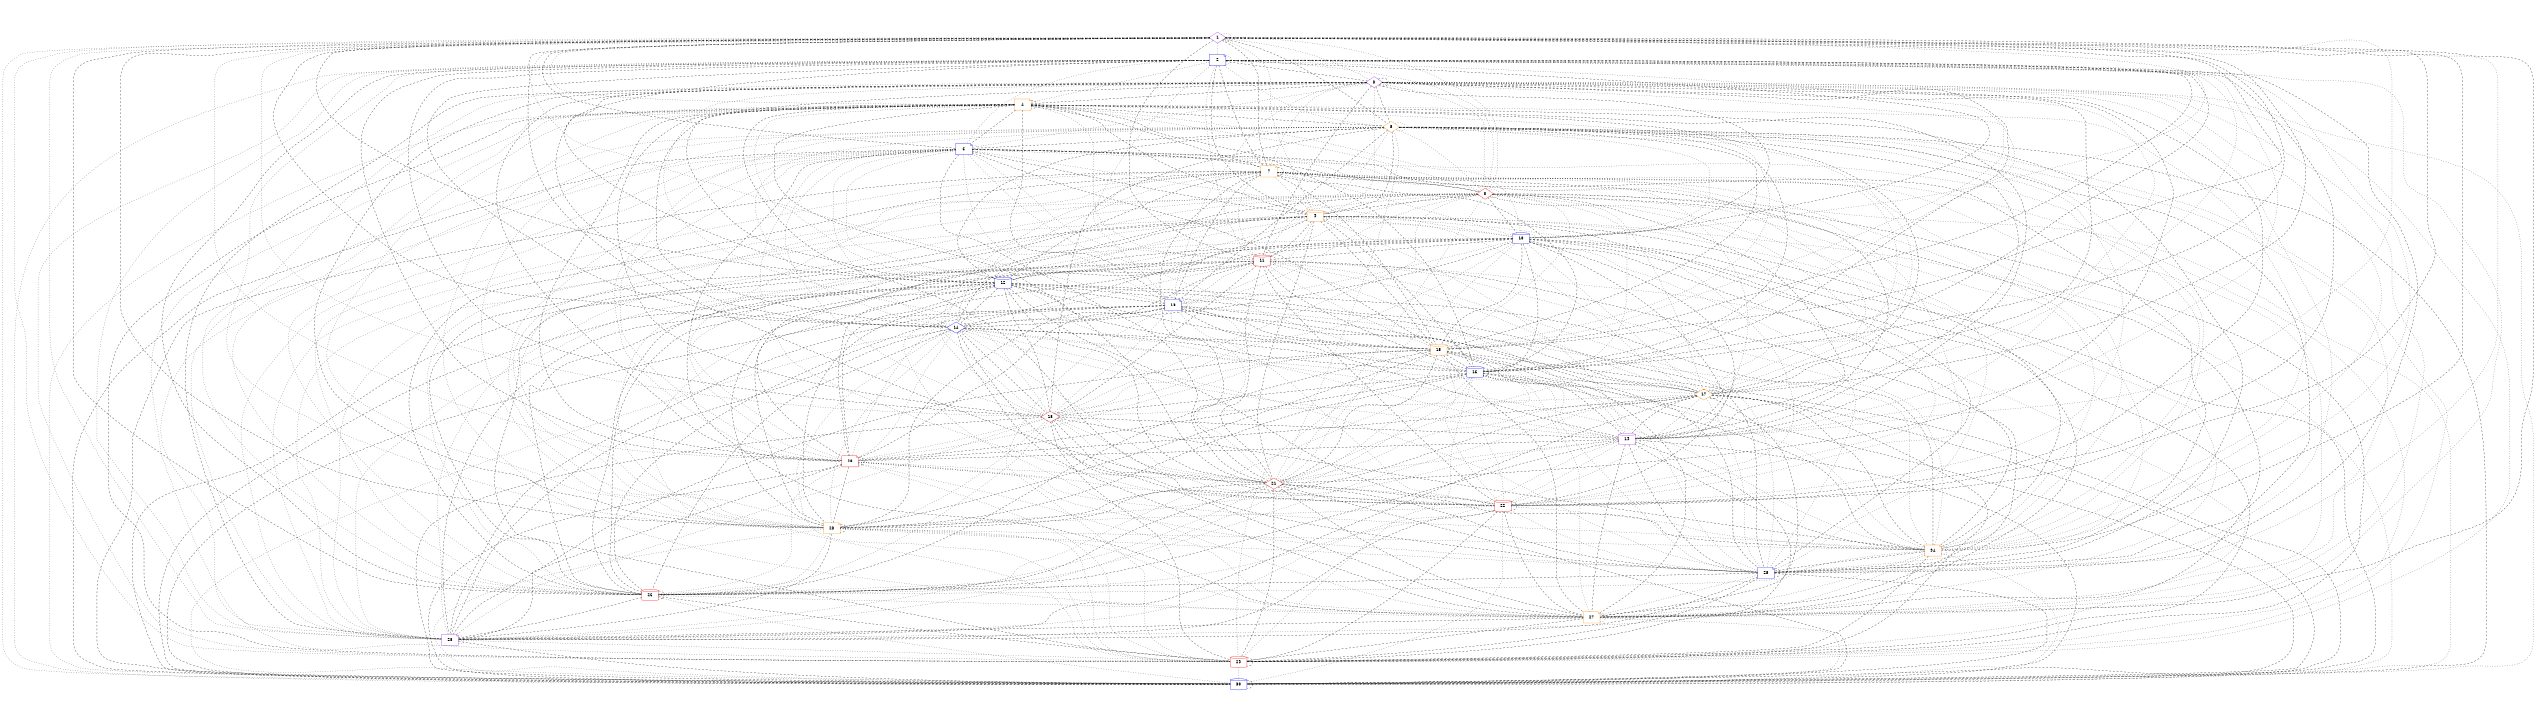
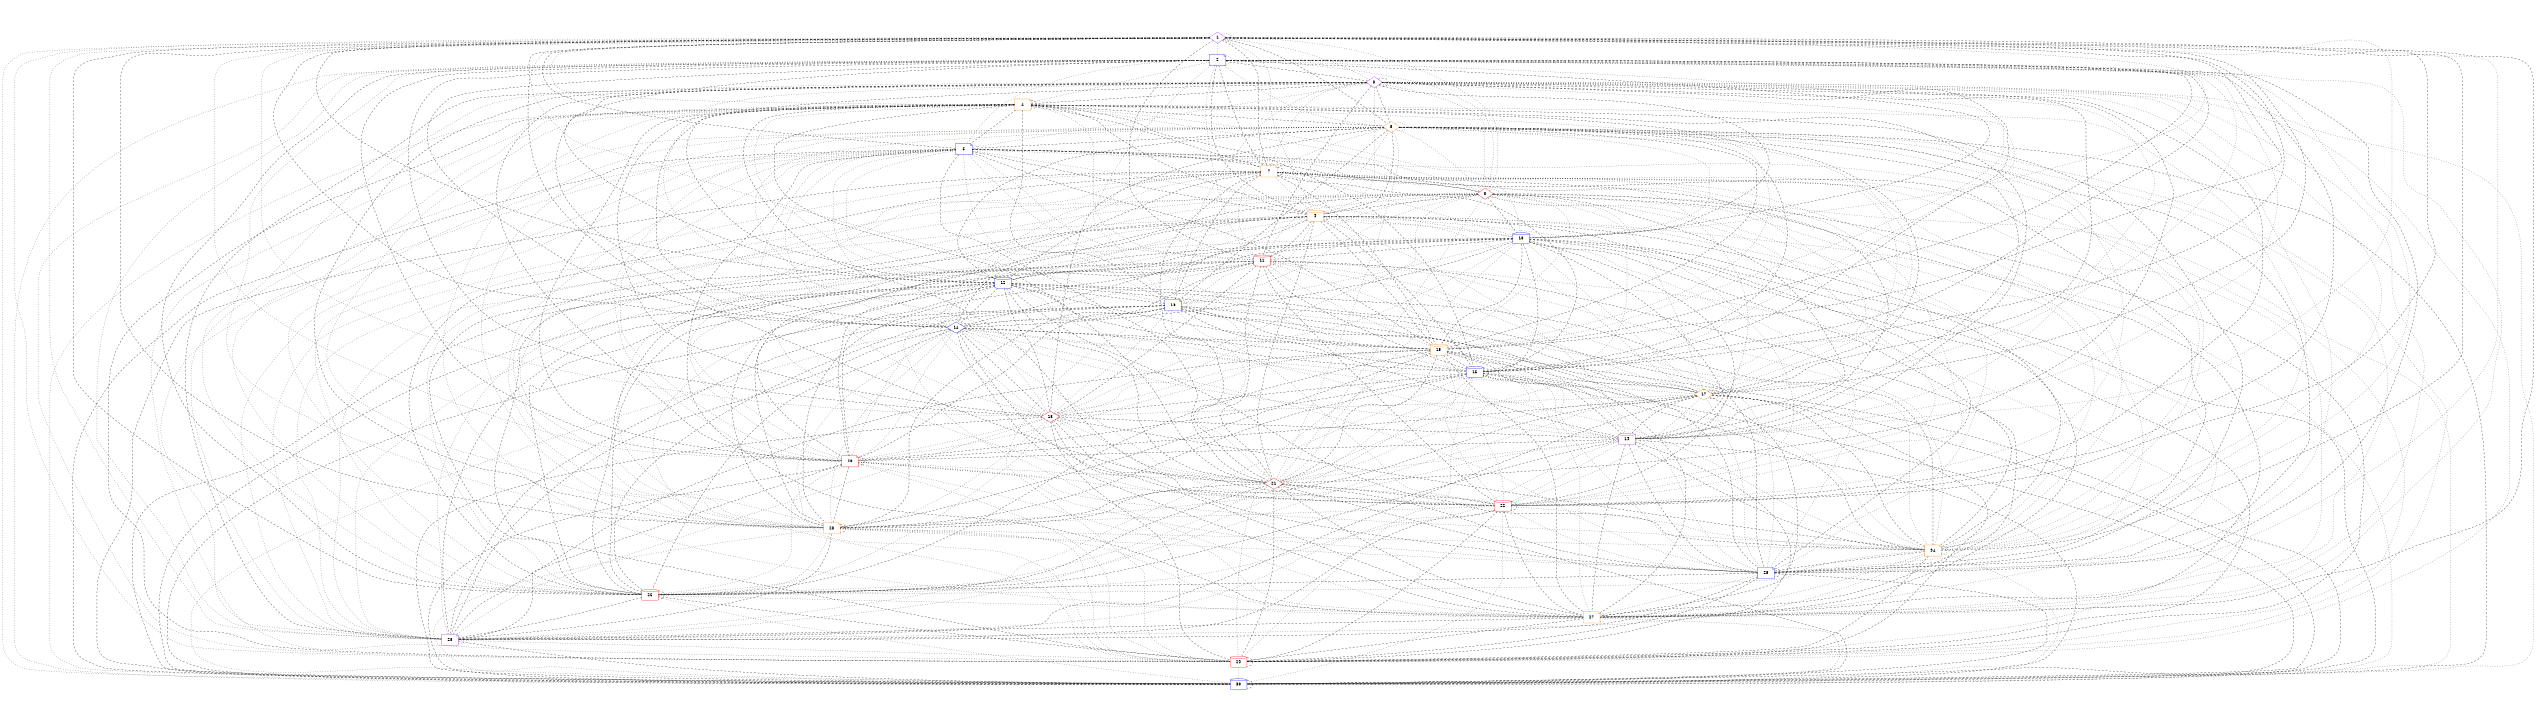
none -> (1328, 146)
